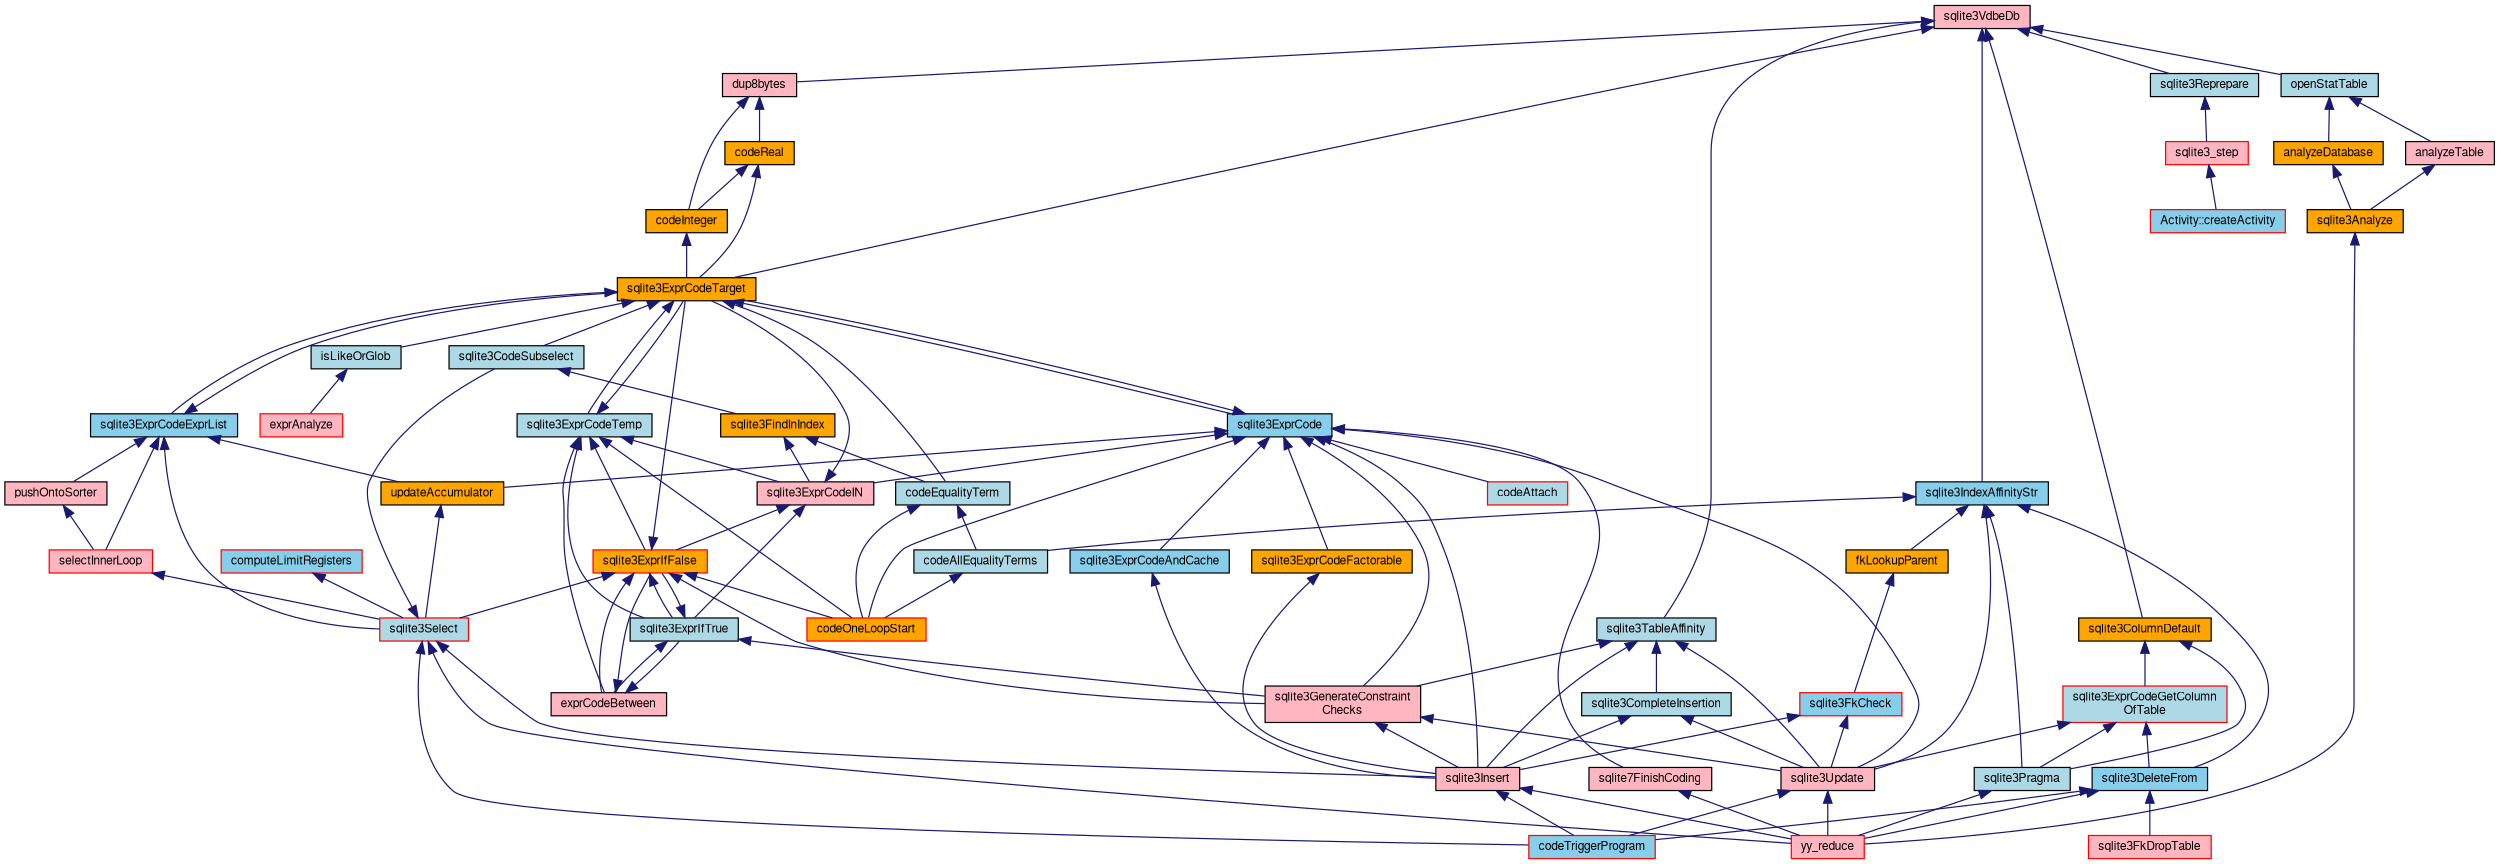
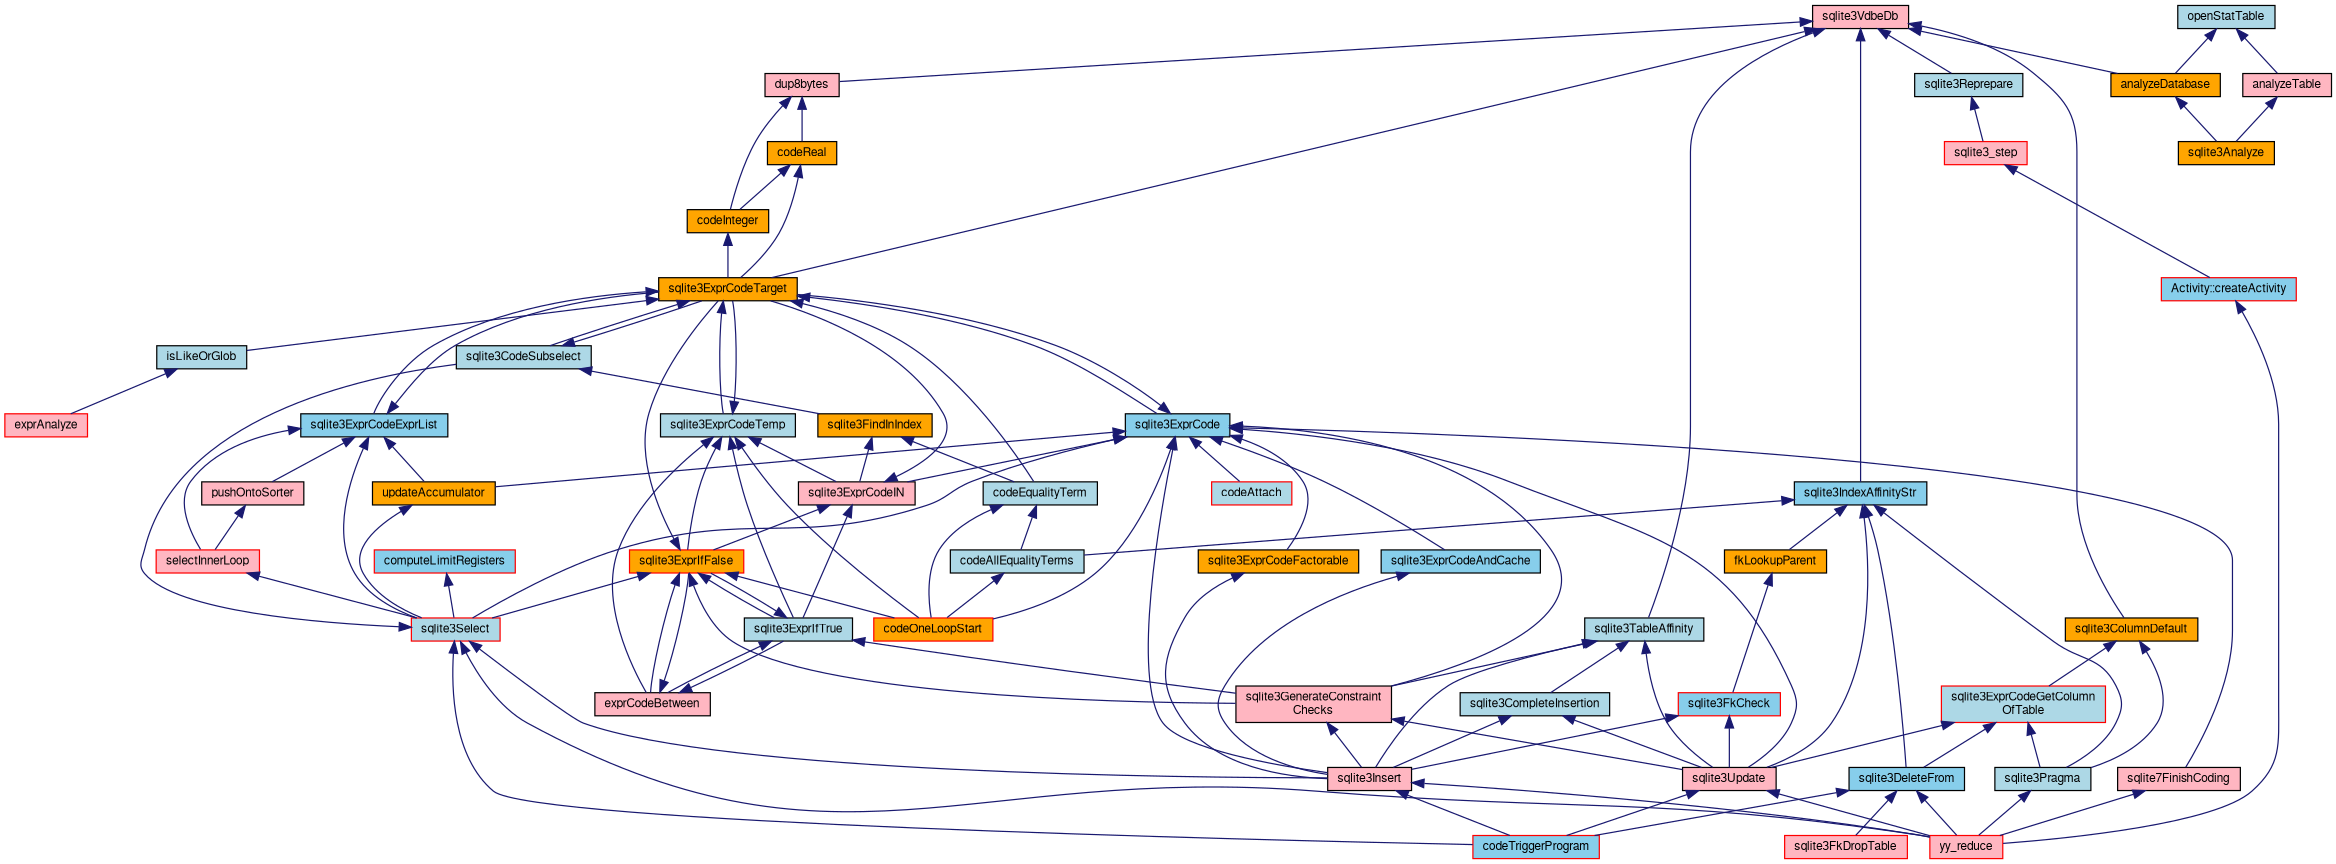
(2162, 52) -> (2019, 52)
none -> (638, 322)
none -> (792, 528)
(2340, 737) -> (2279, 680)
